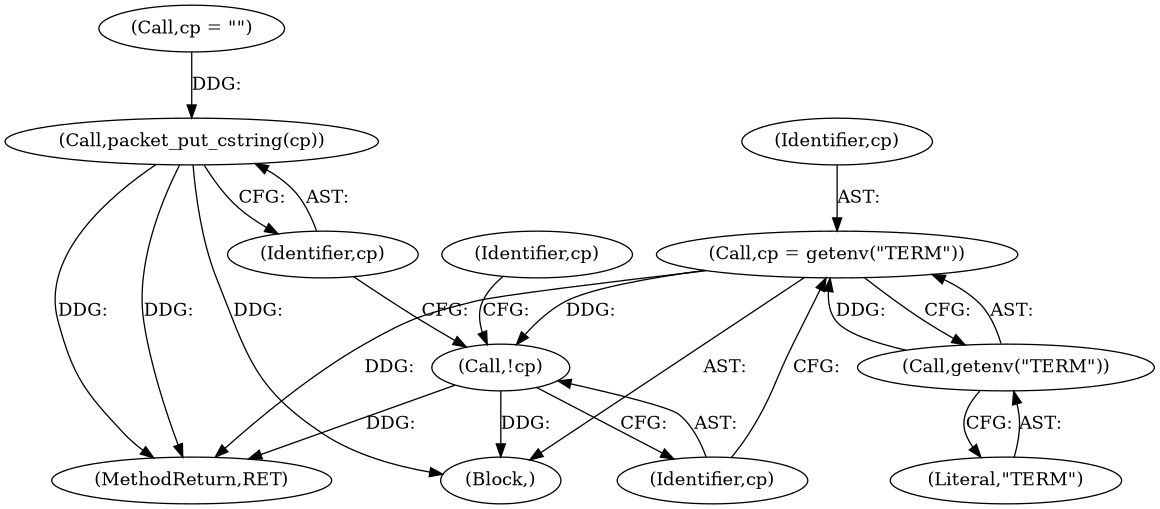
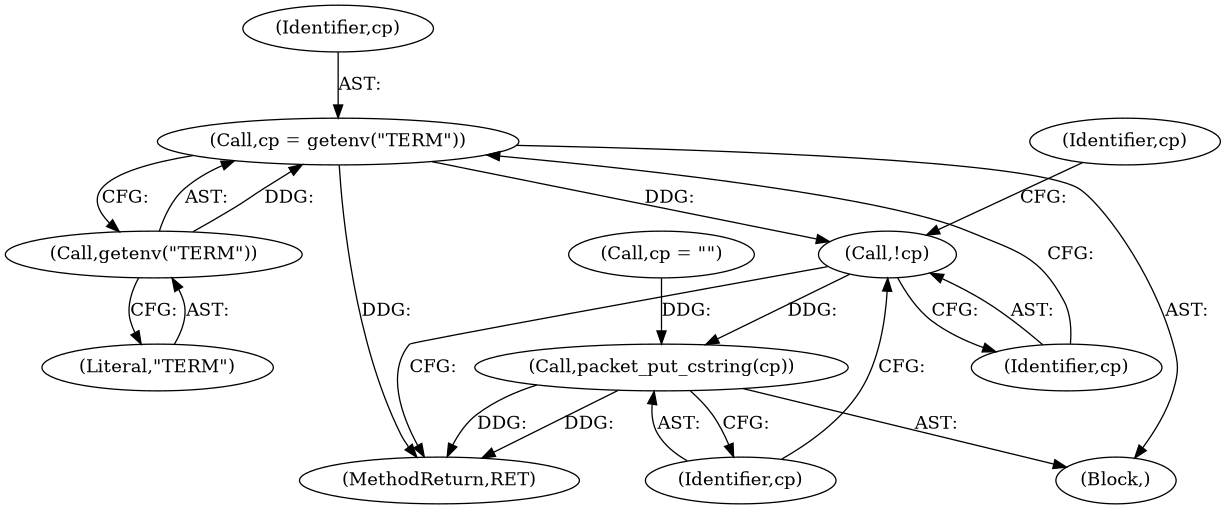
(261, 311) -> (939, 424)
(501, 417) -> (784, 307)
(394, 424) -> (436, 368)
